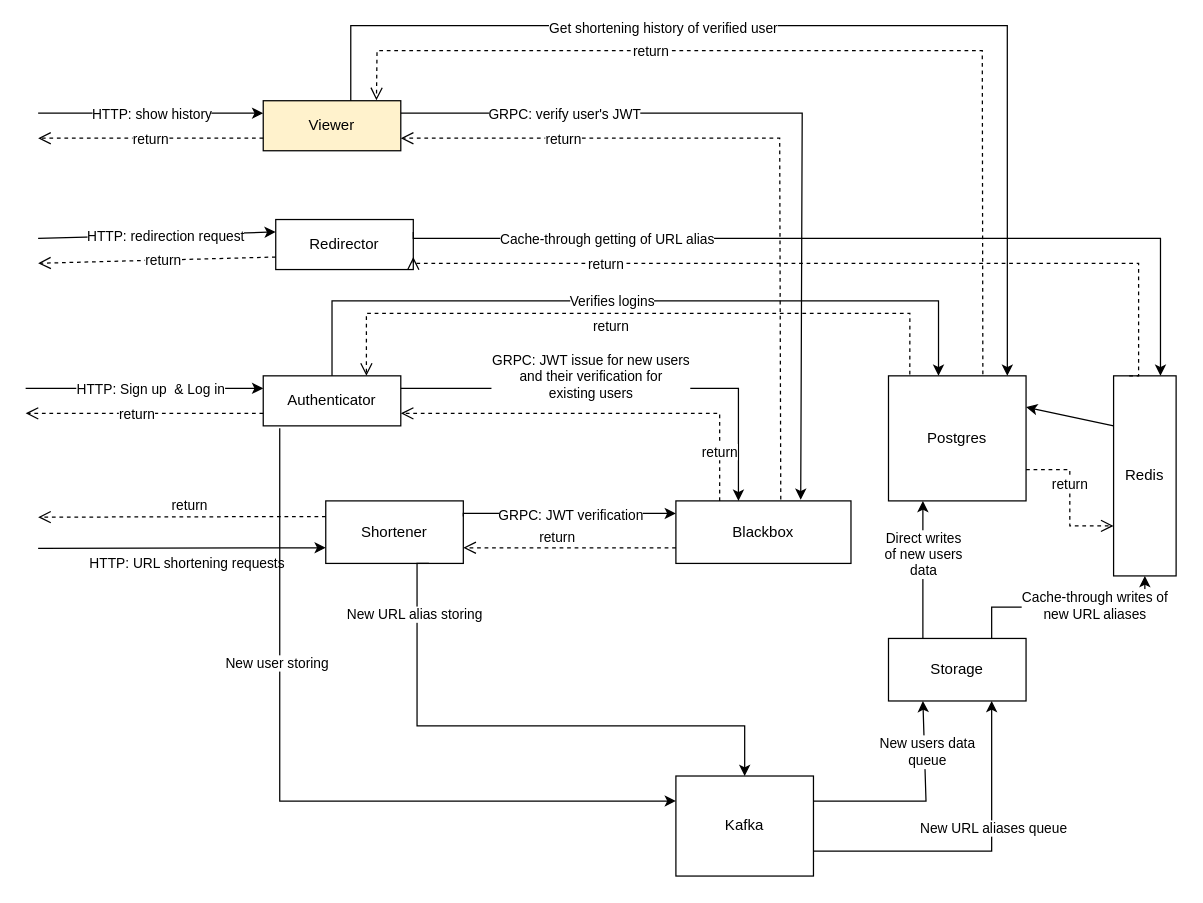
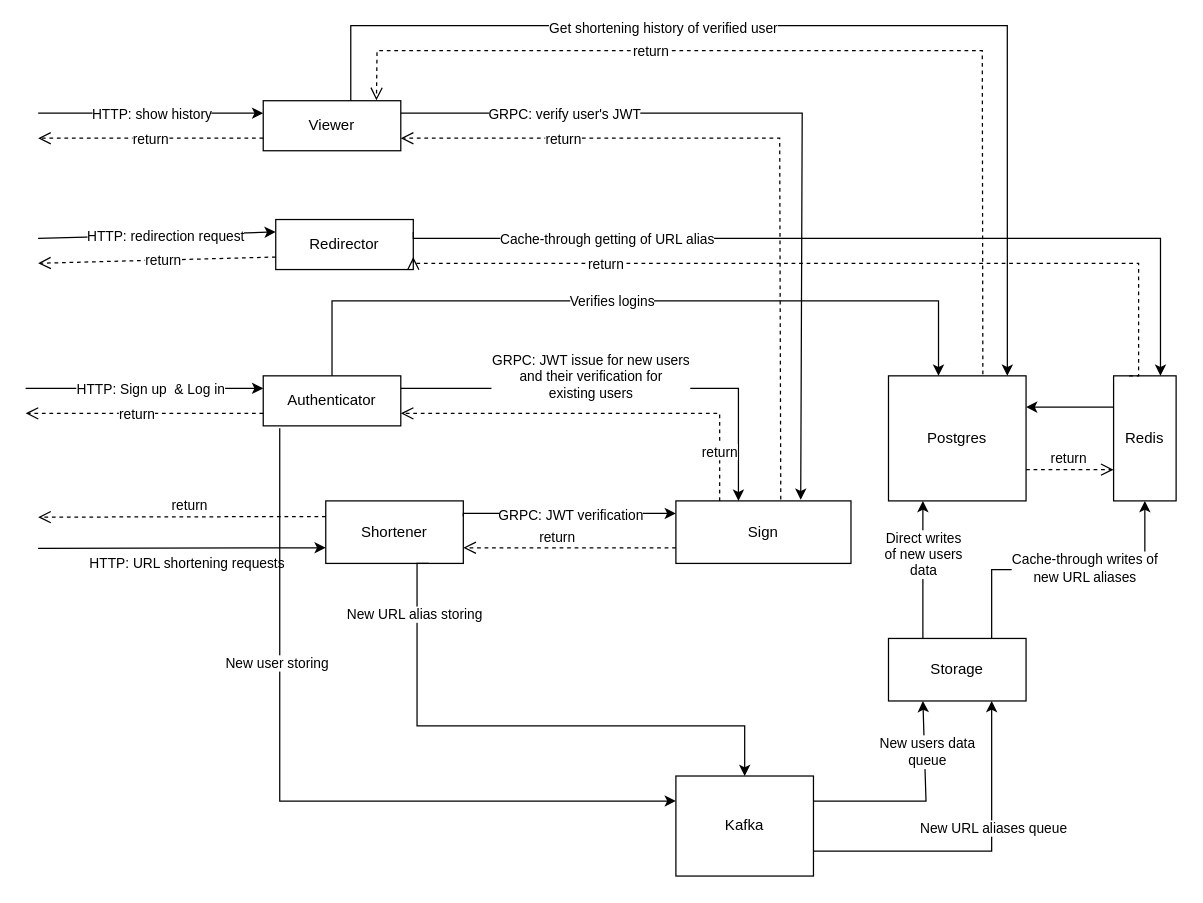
(332, 126) -> (332, 126)
(639, 313) -> none
(1144, 476) -> (1144, 438)
(763, 532) -> (763, 532)
